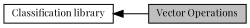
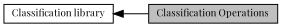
(197, 14) -> (213, 14)
